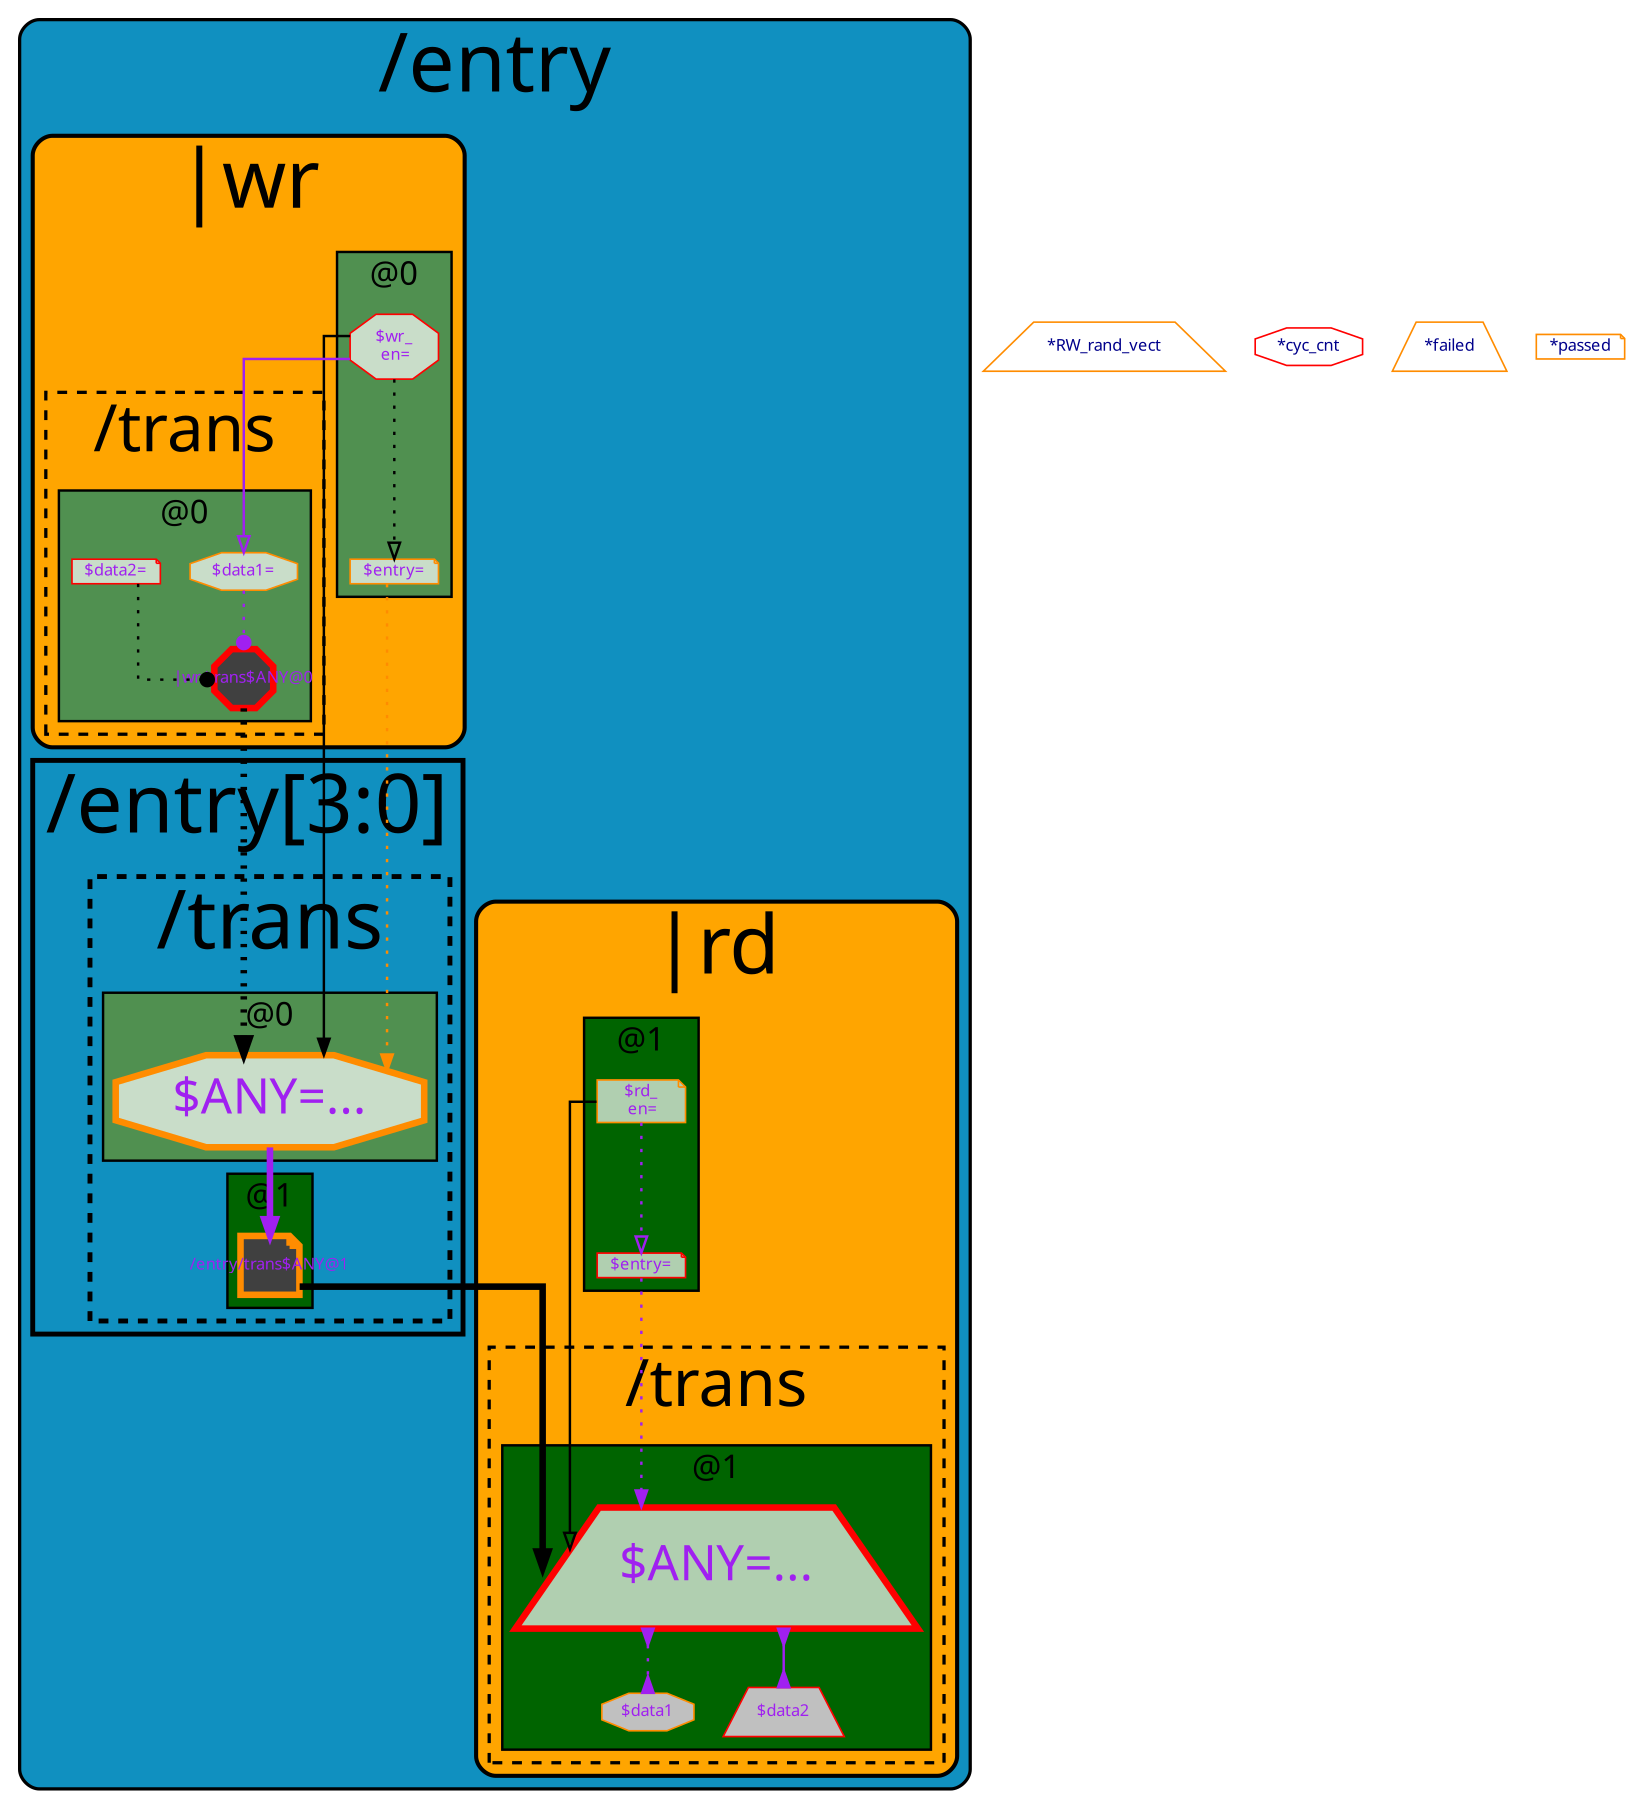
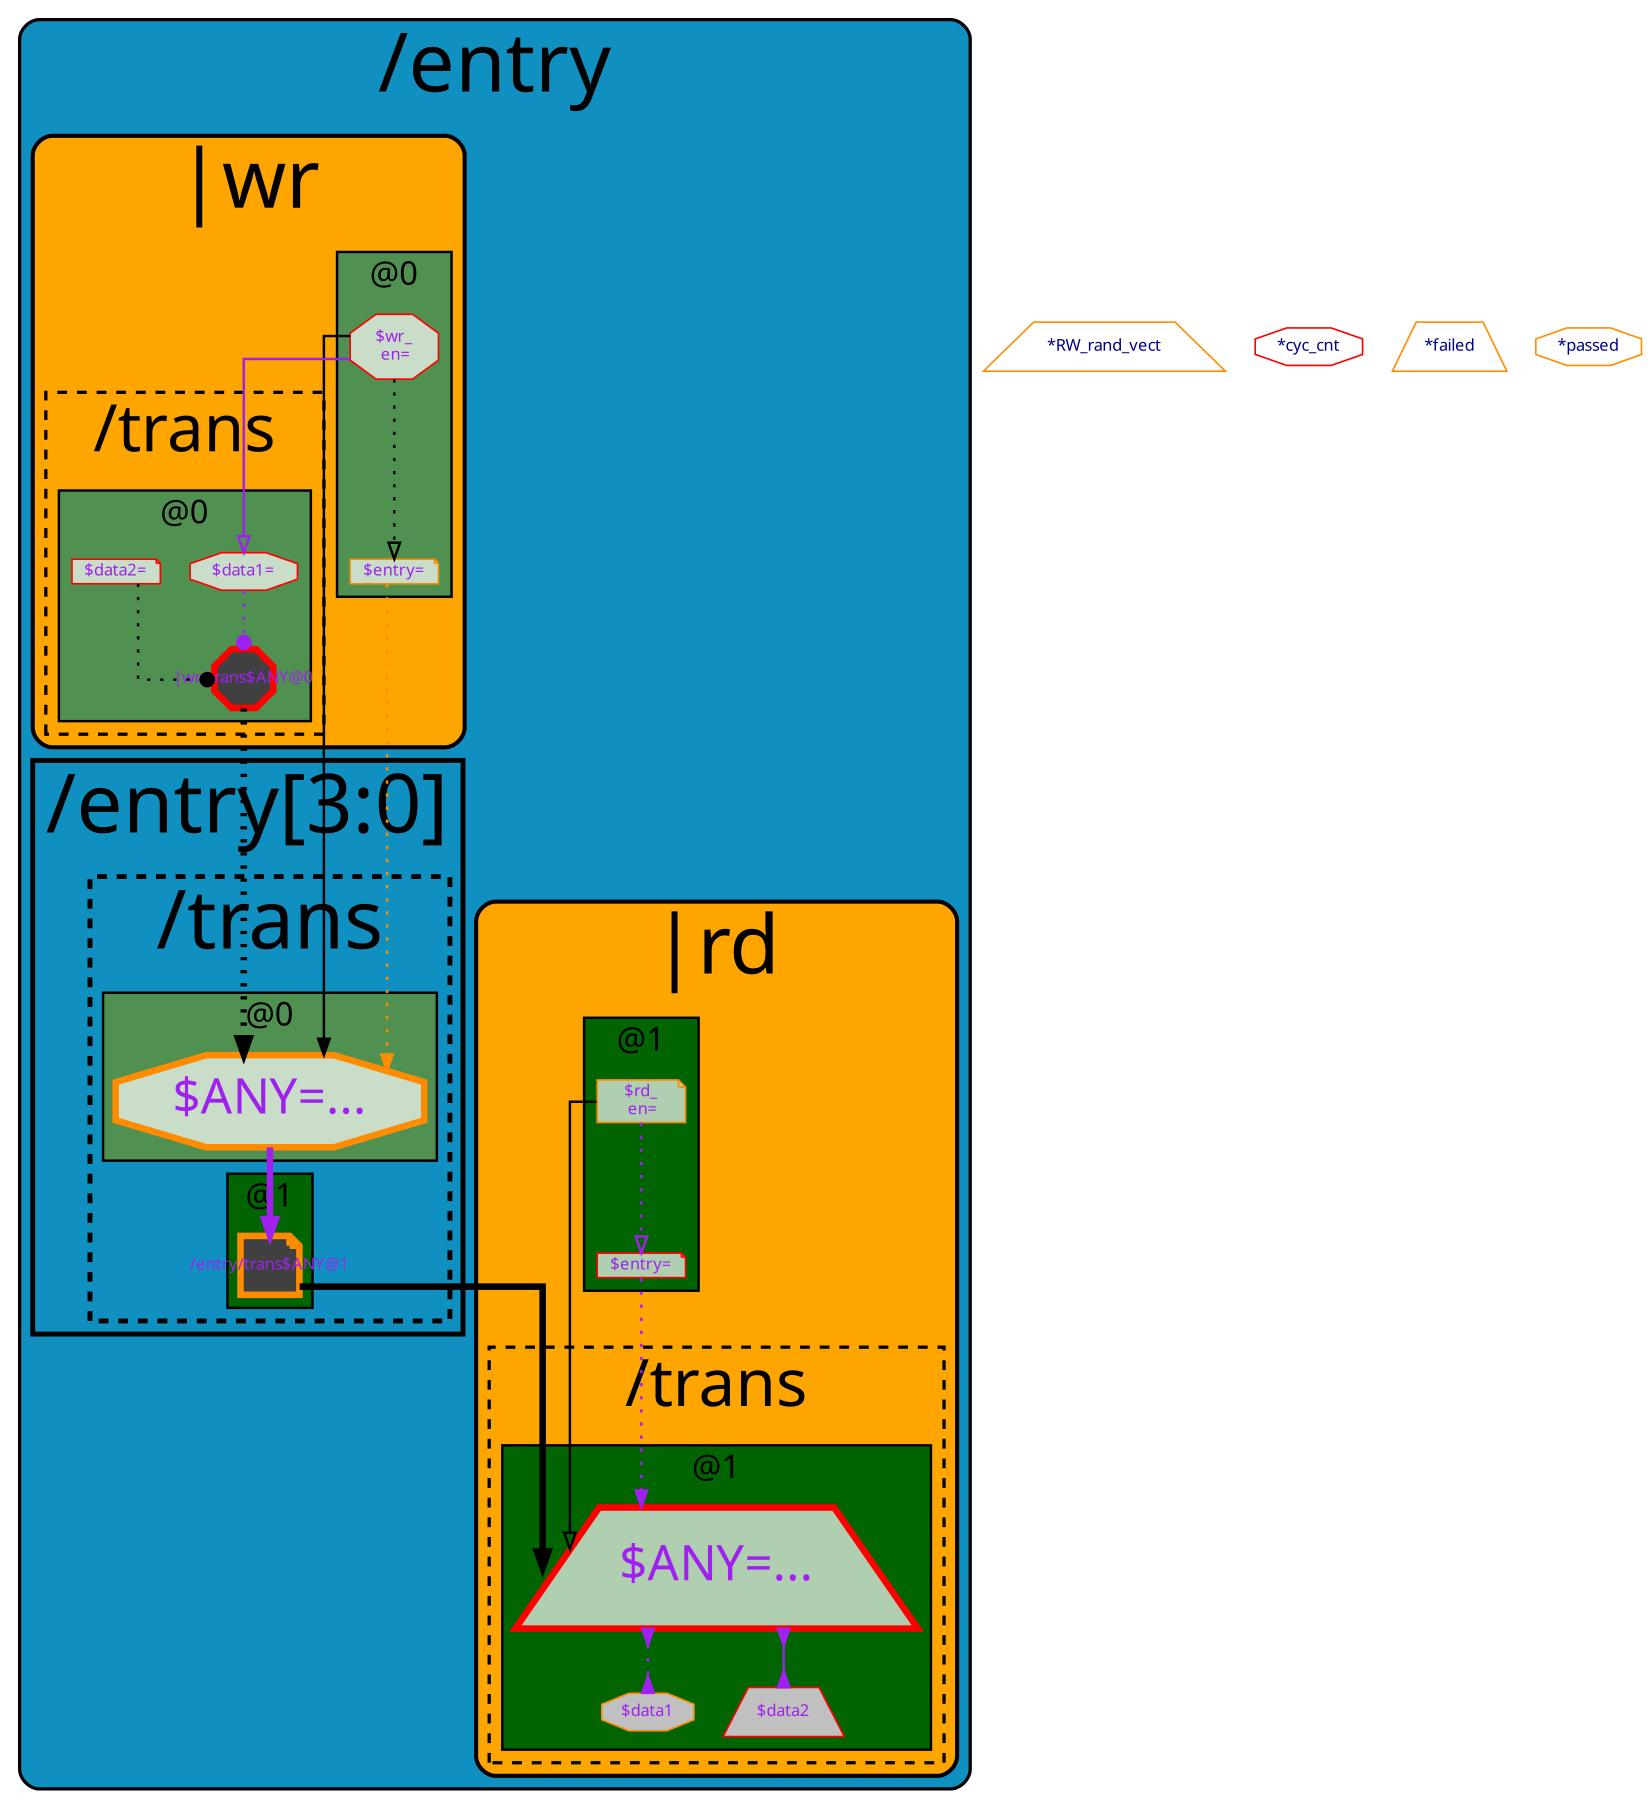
(1580, 347) -> (1589, 347)
(244, 571) -> (244, 571)
